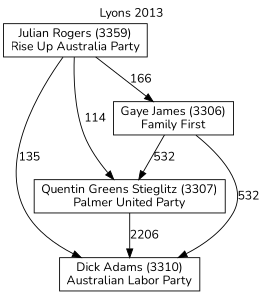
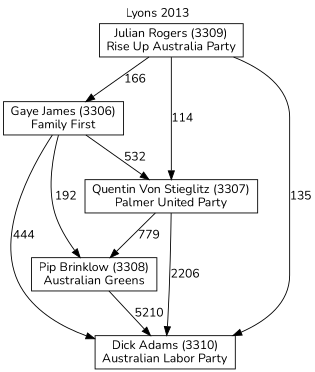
(75, 40) -> (171, 40)
(130, 196) -> (171, 196)
(248, 196) -> (24, 235)
none -> (94, 274)
